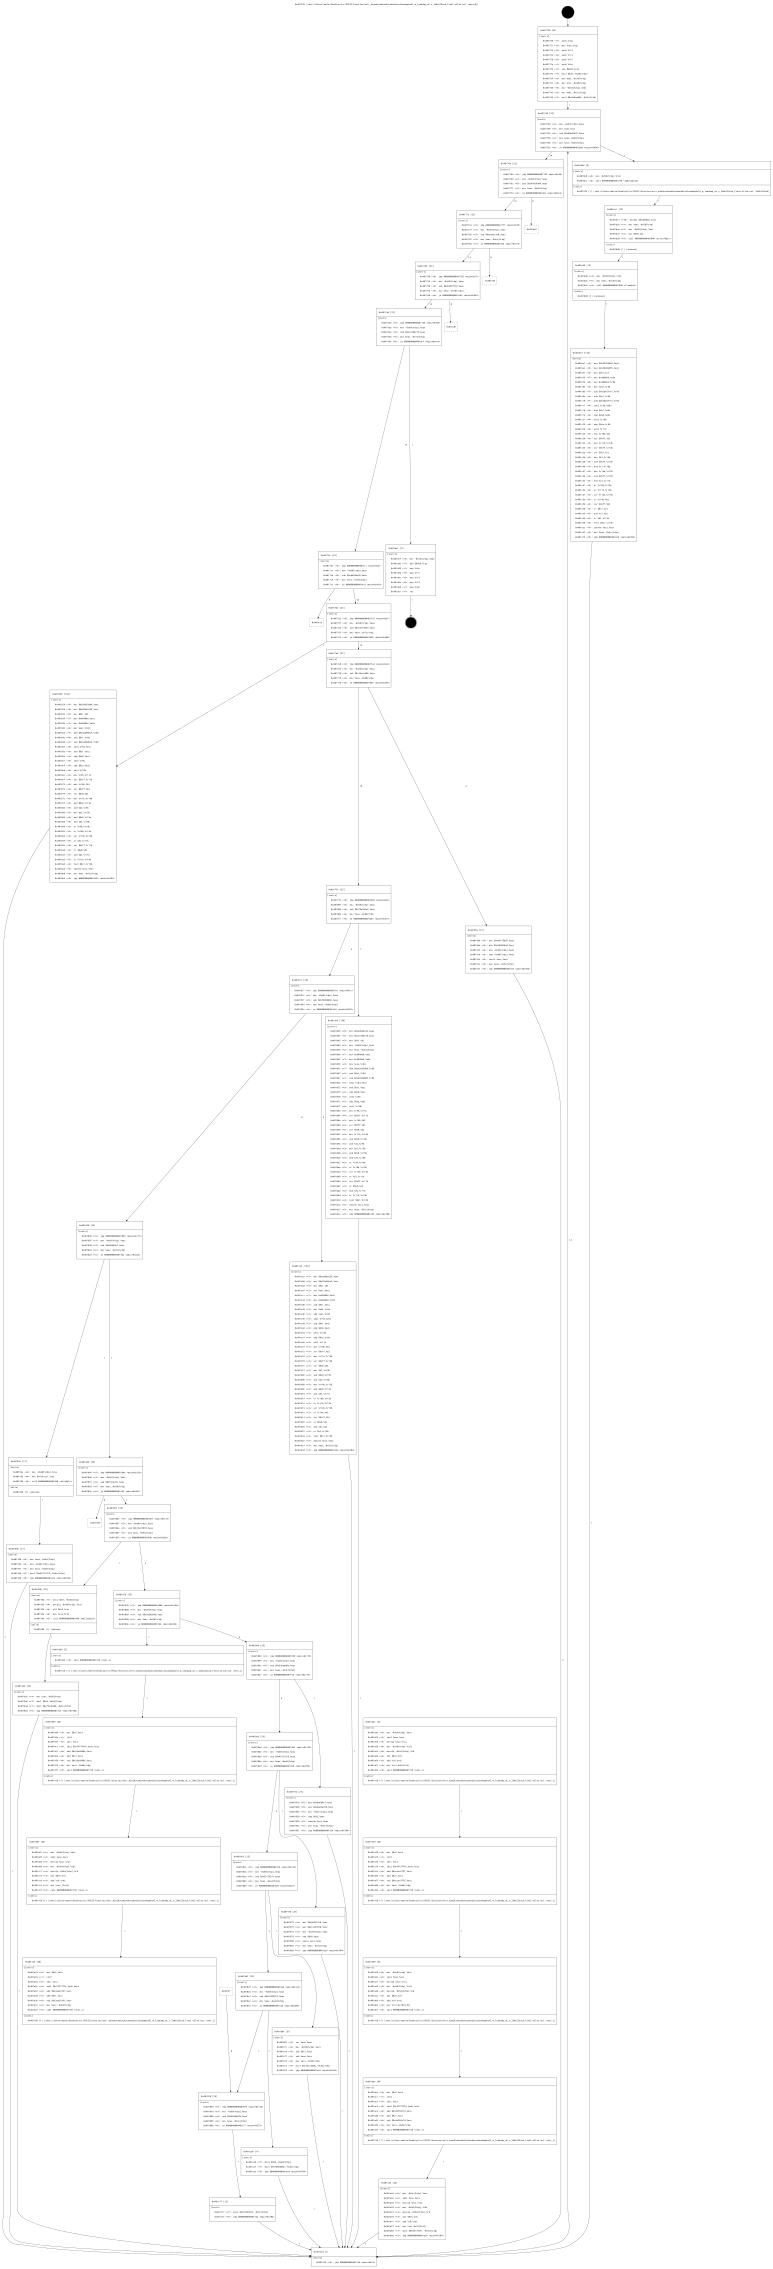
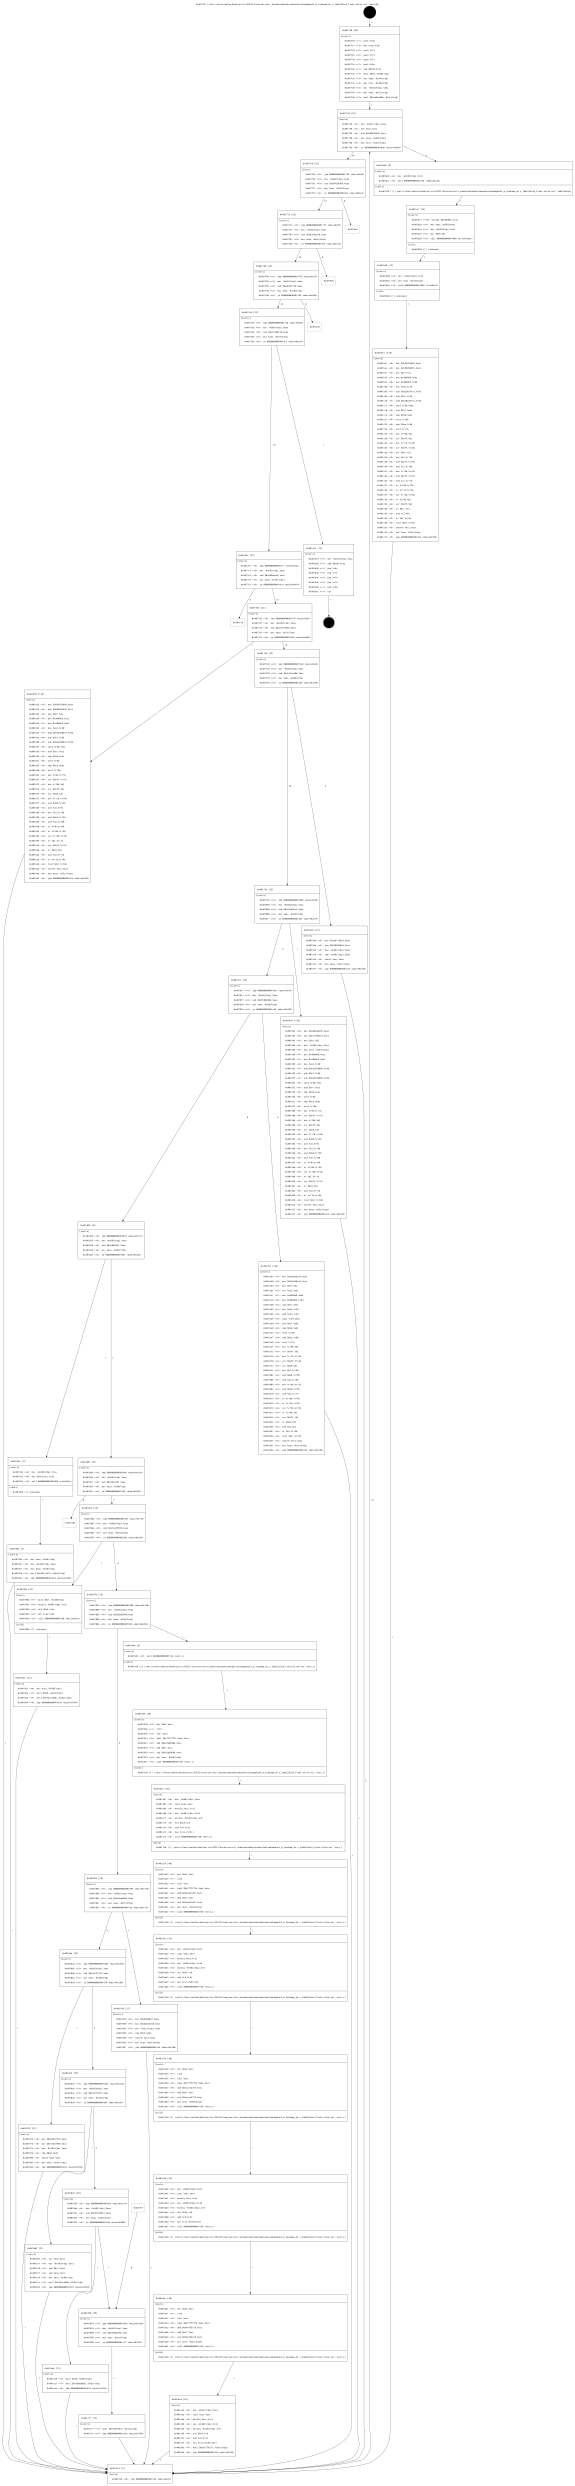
none -> (250, 1930)
